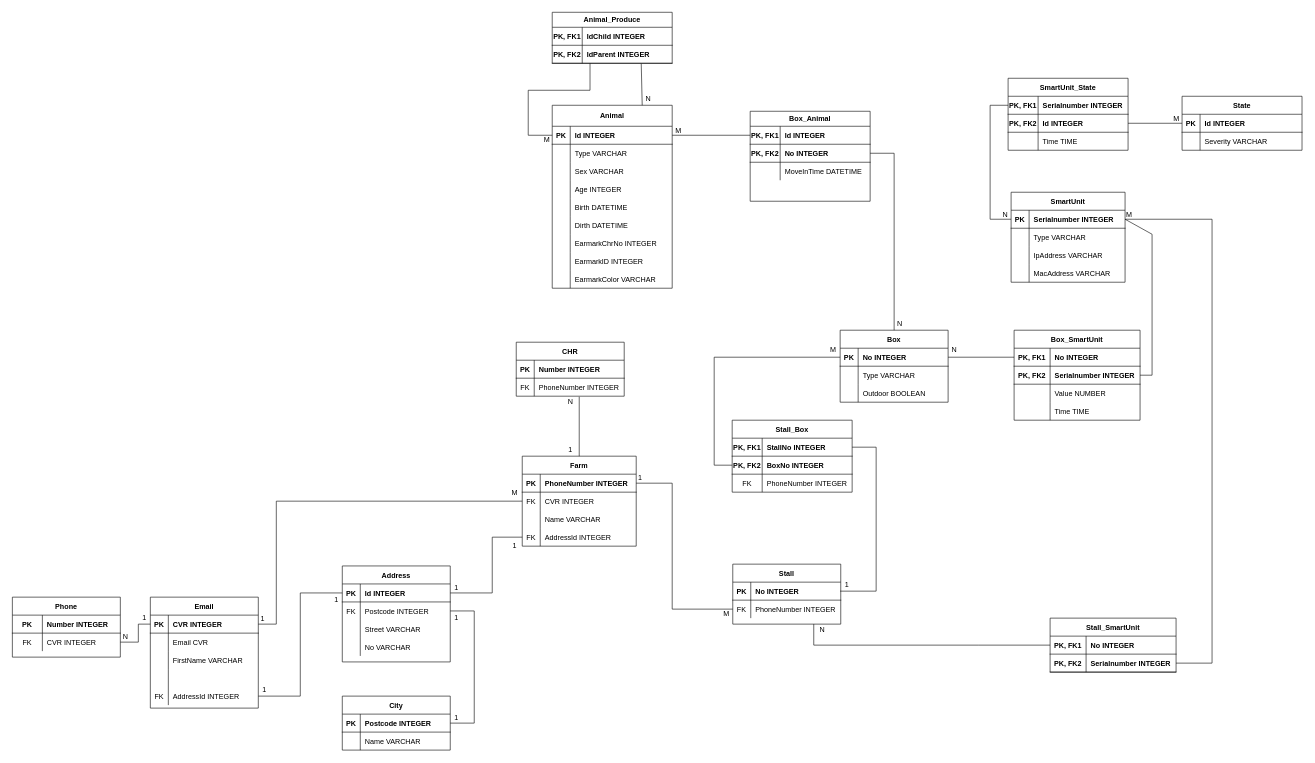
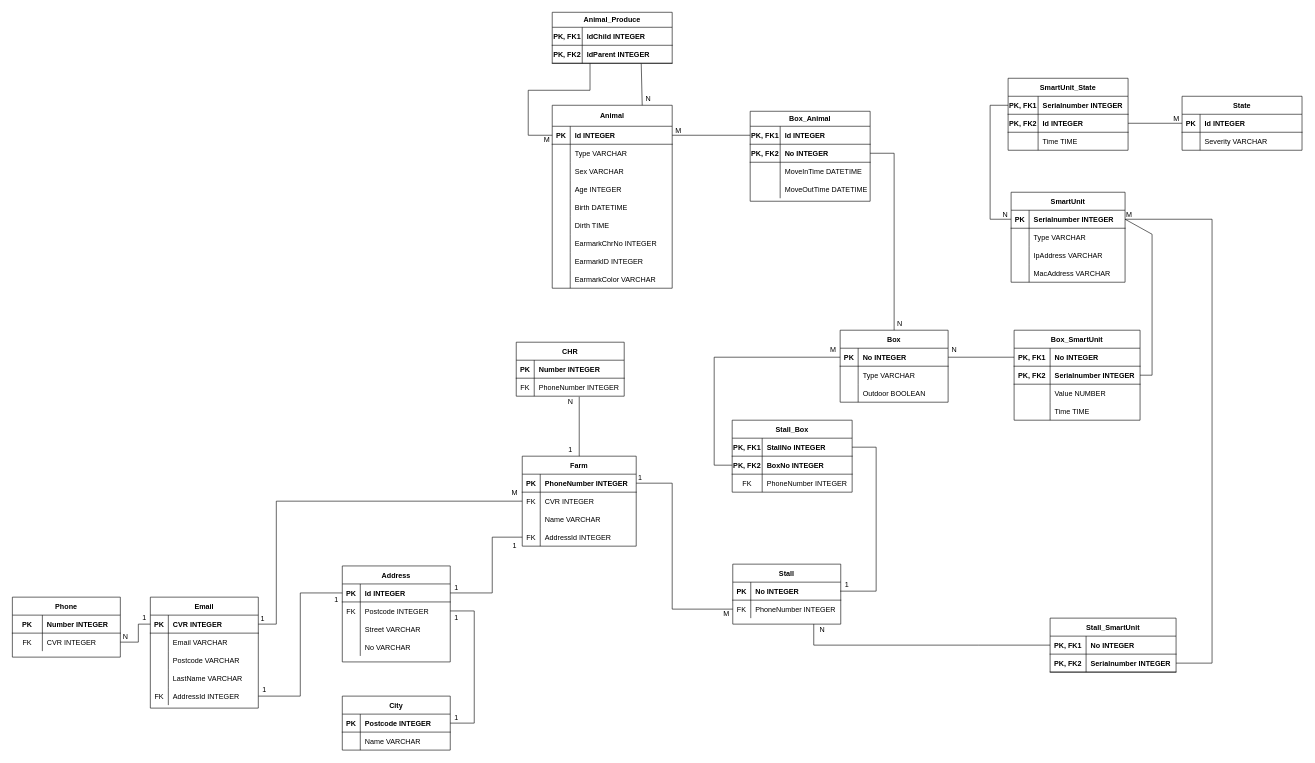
none -> (825, 189)
(601, 226) -> (593, 226)
(188, 643) -> (196, 643)
(205, 661) -> (204, 661)
none -> (213, 678)
